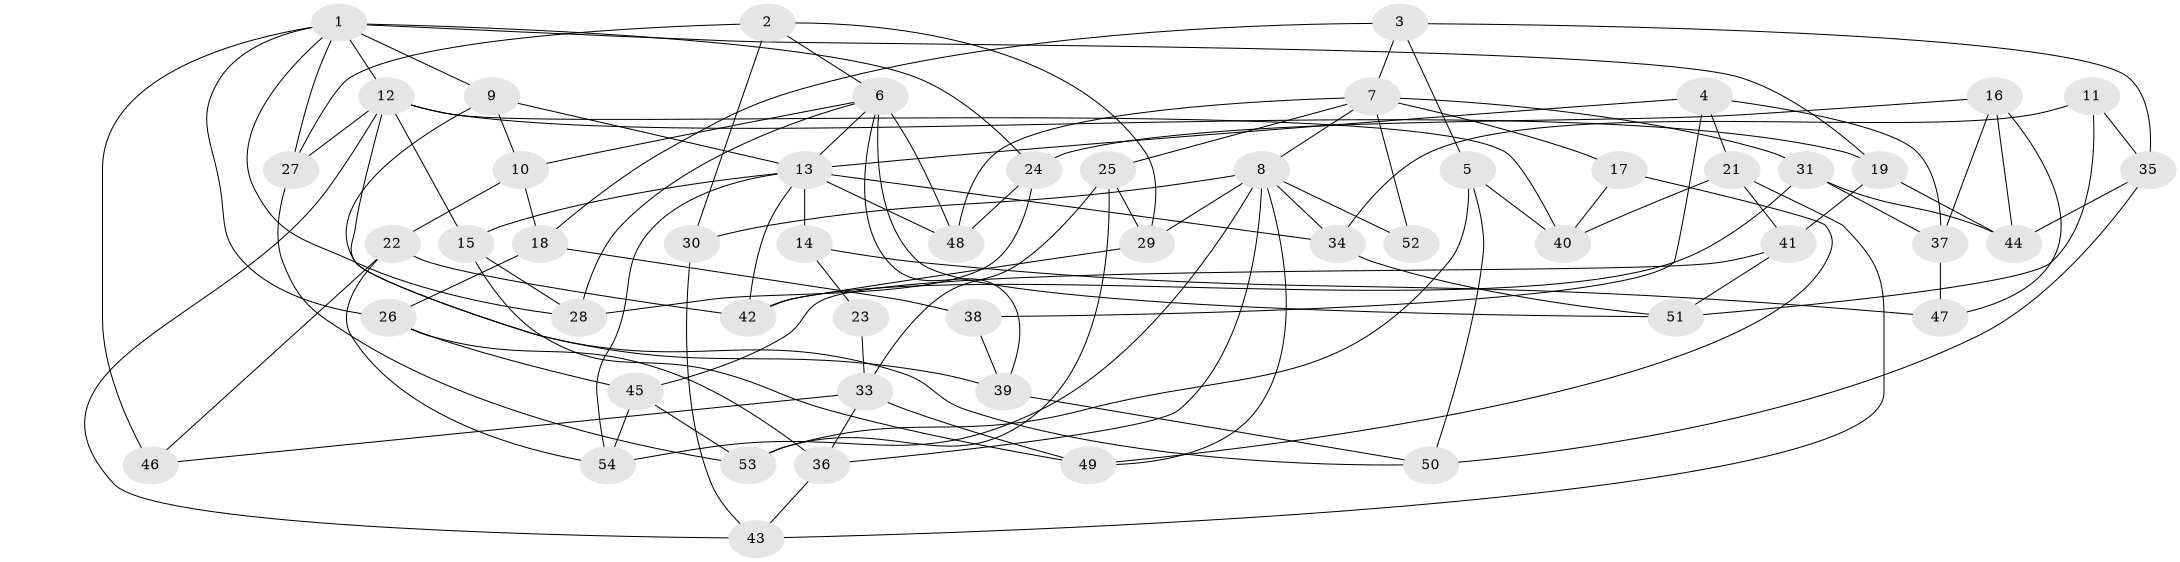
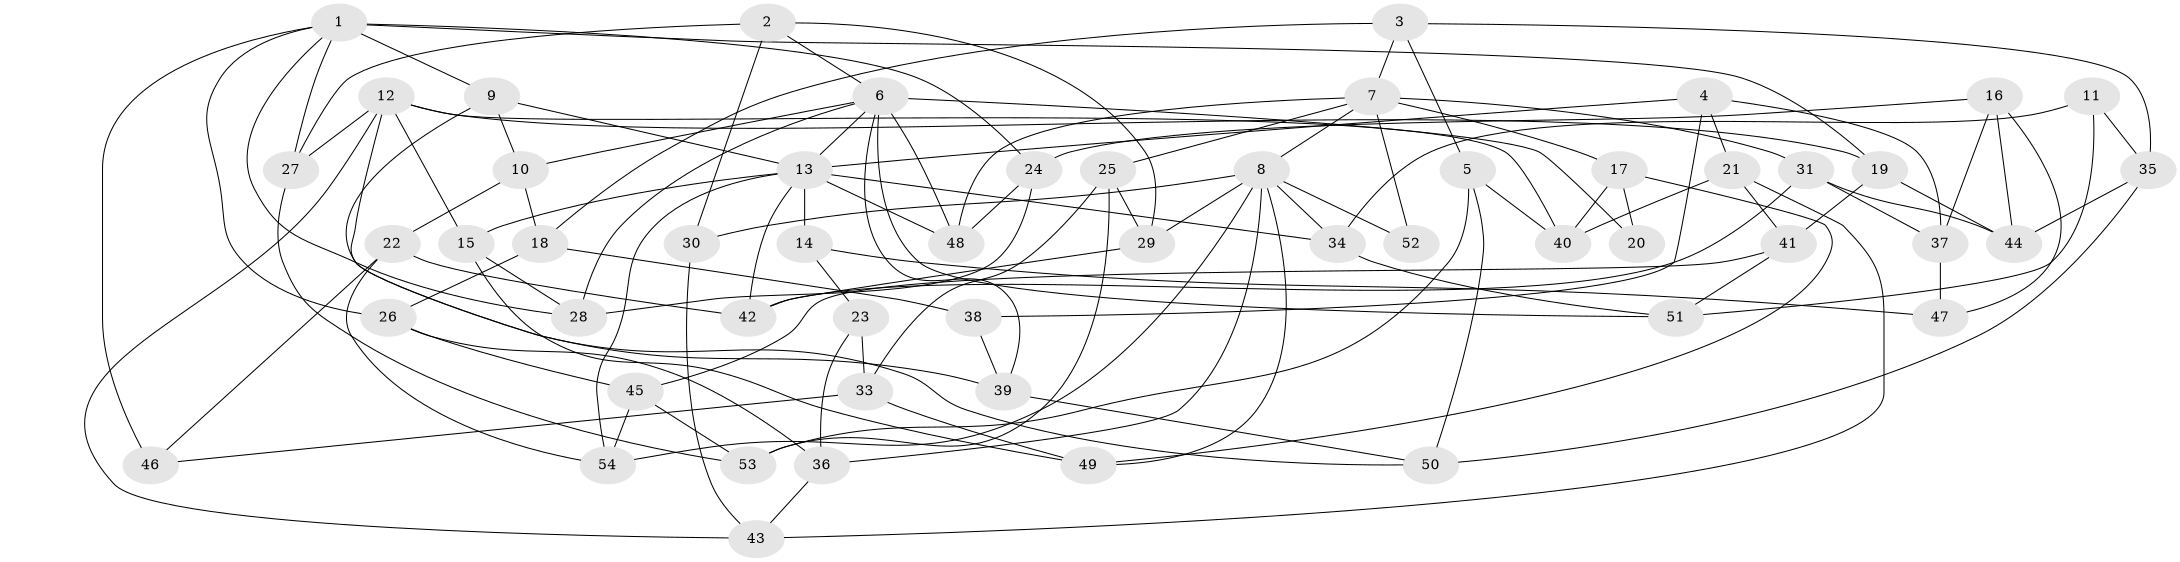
(363, 59) -> none
none -> (1637, 244)
(844, 427) -> (825, 388)
